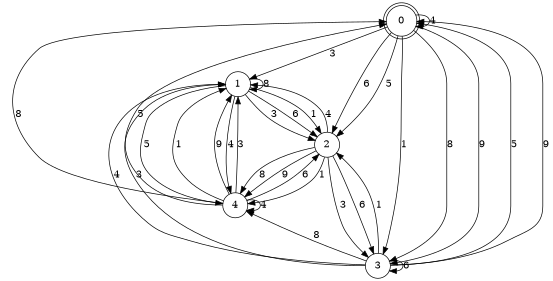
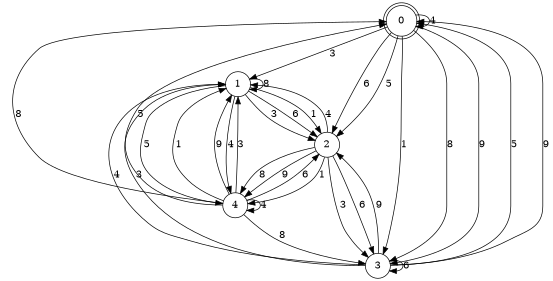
(379, 205) -> (379, 205)
(309, 239) -> (297, 248)
